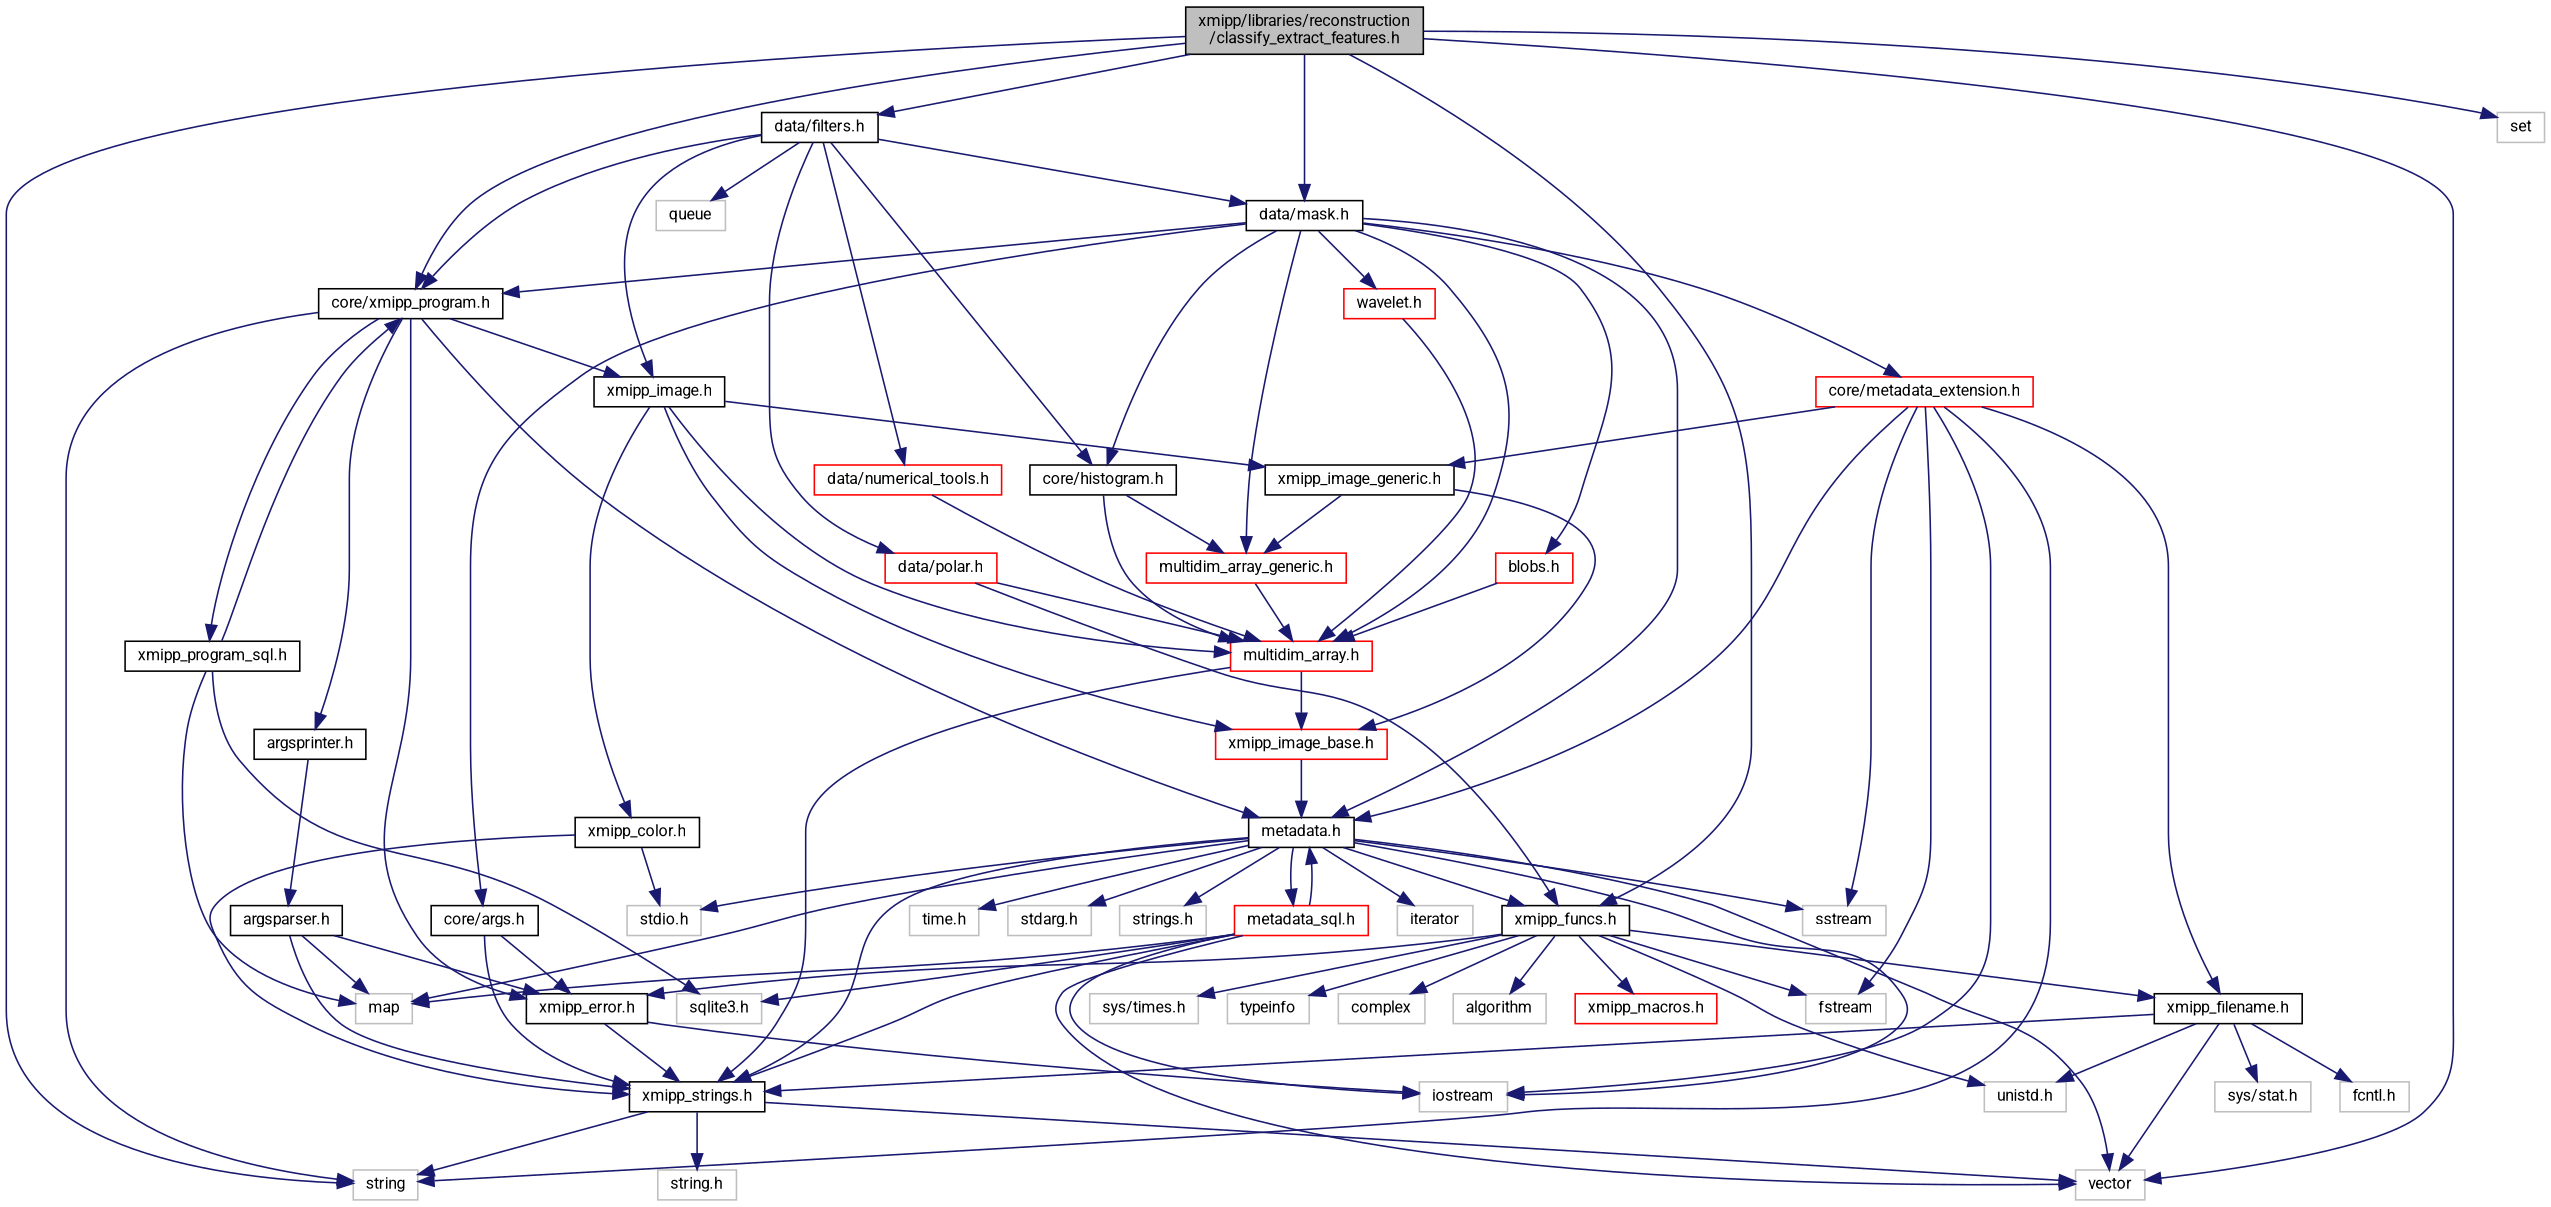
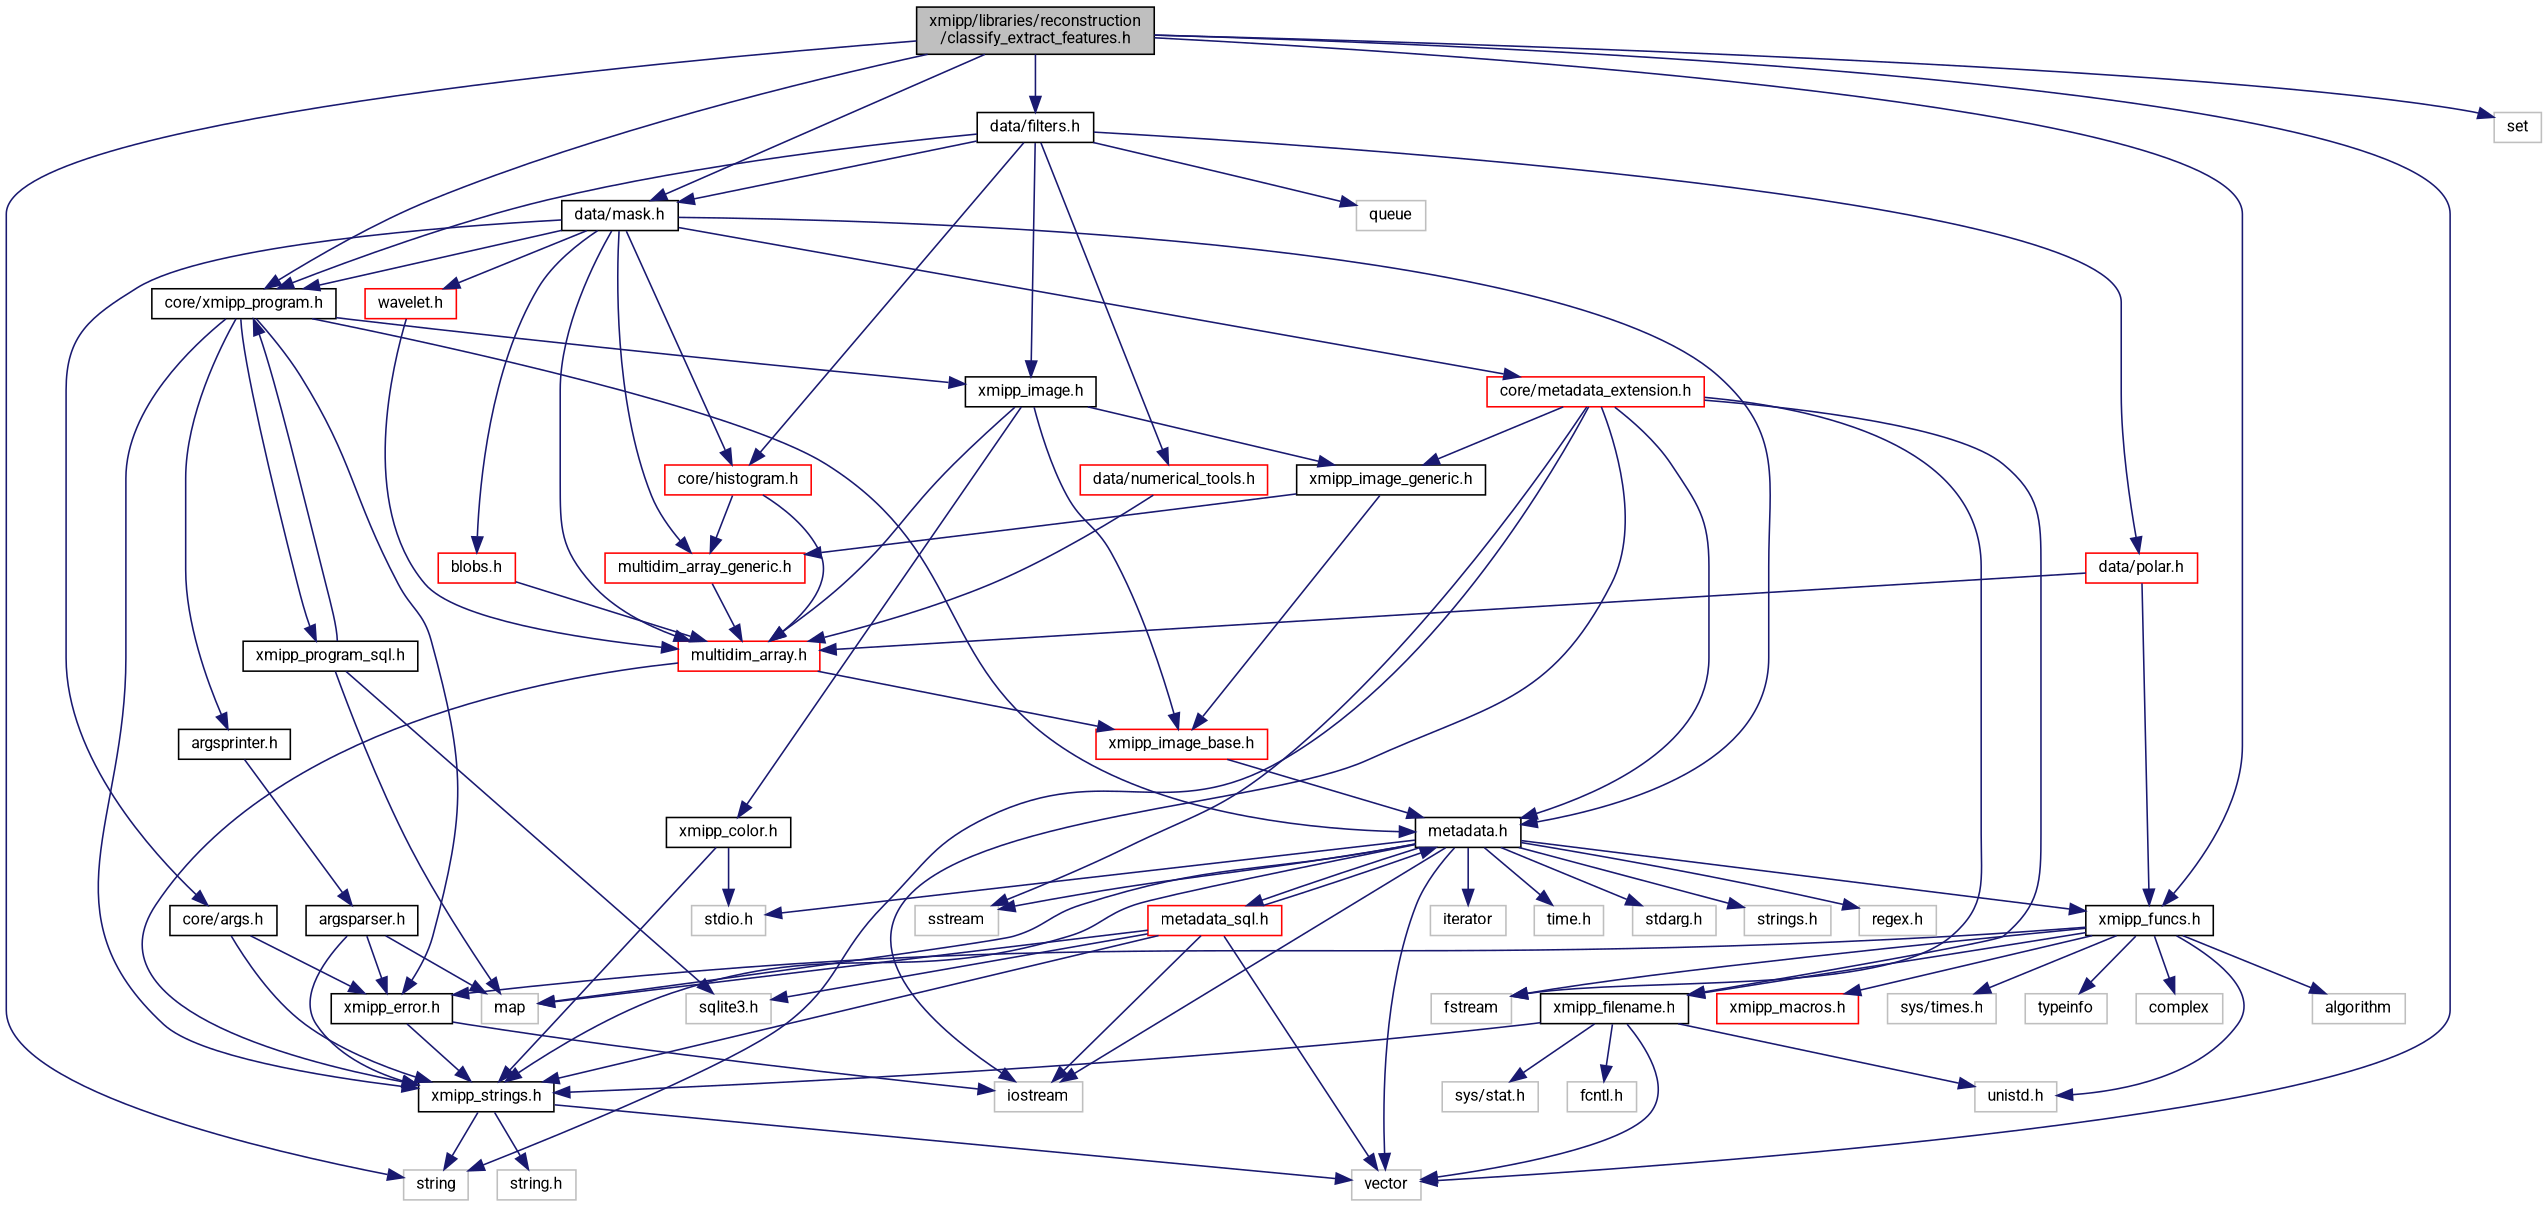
(1103, 480) -> (738, 480)
(66, 753) -> (116, 764)
none -> (1898, 921)
